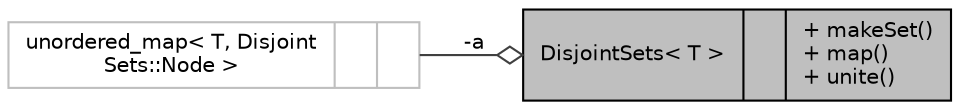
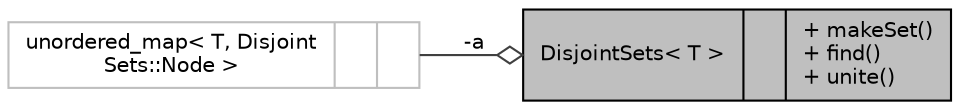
(846, 54) -> (842, 54)
